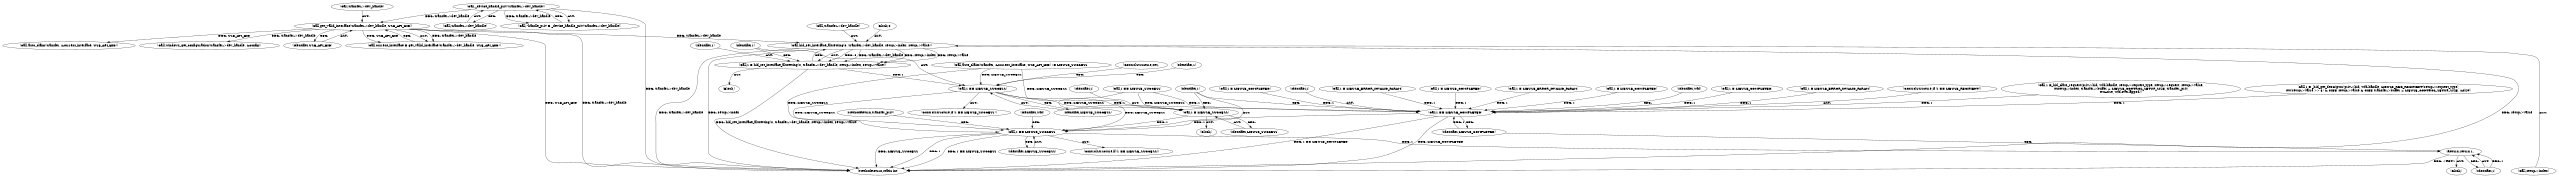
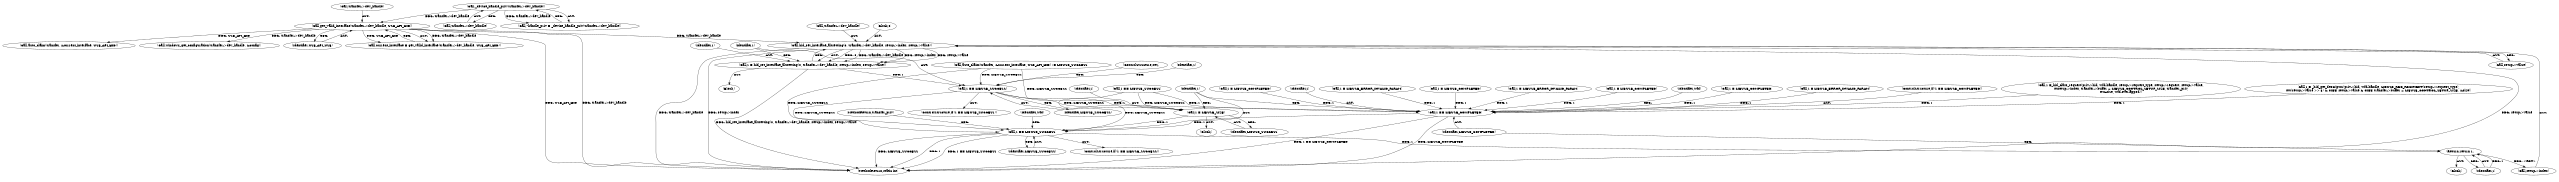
(312, 46) -> (312, 46)
none -> (2511, 65)
(1942, 89) -> (1942, 89)
(1206, 113) -> (1206, 113)
(1464, 121) -> none
(1459, 122) -> (1459, 122)
(646, 144) -> none
(1680, 170) -> (2501, 159)
